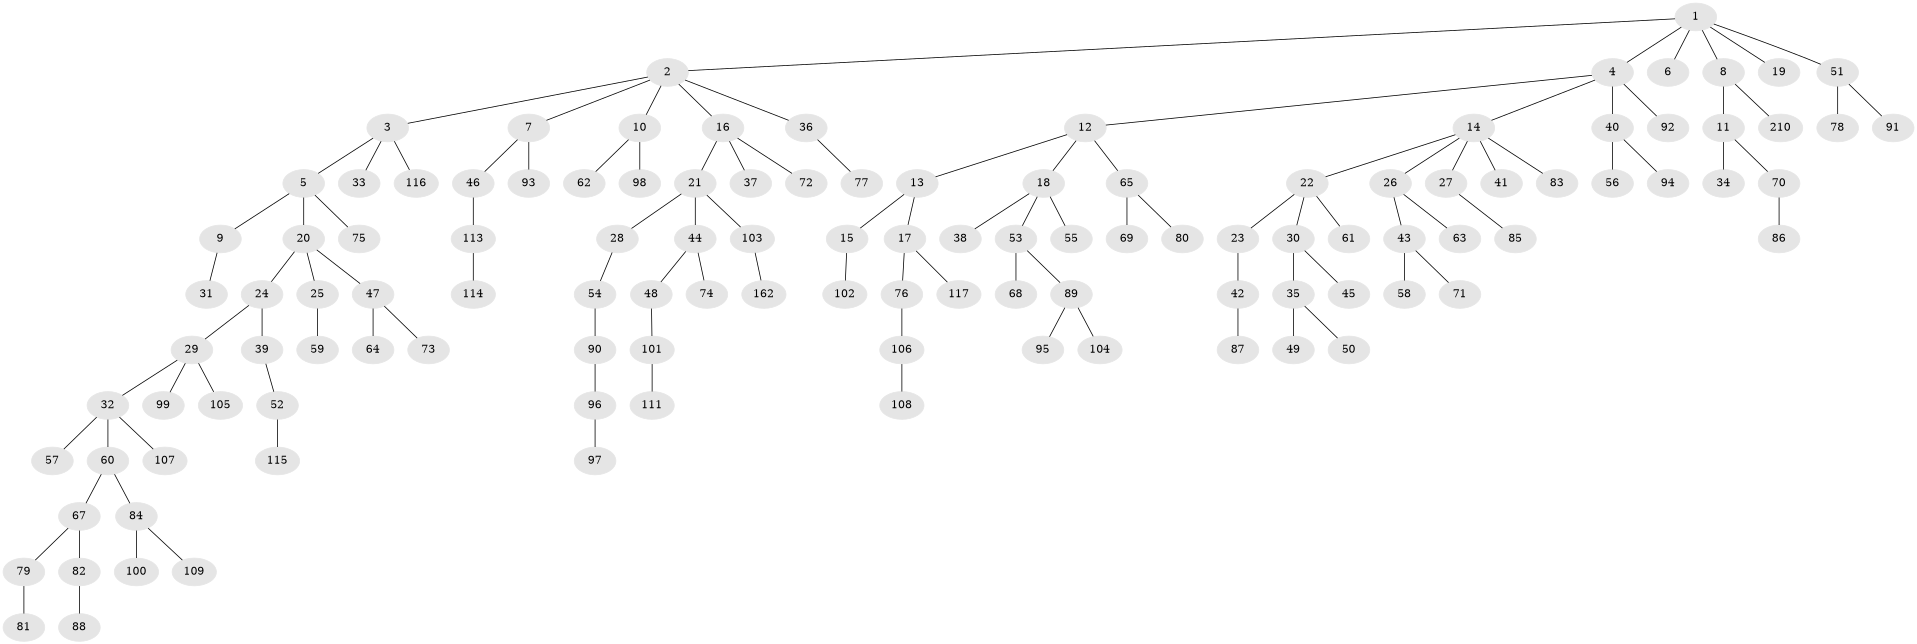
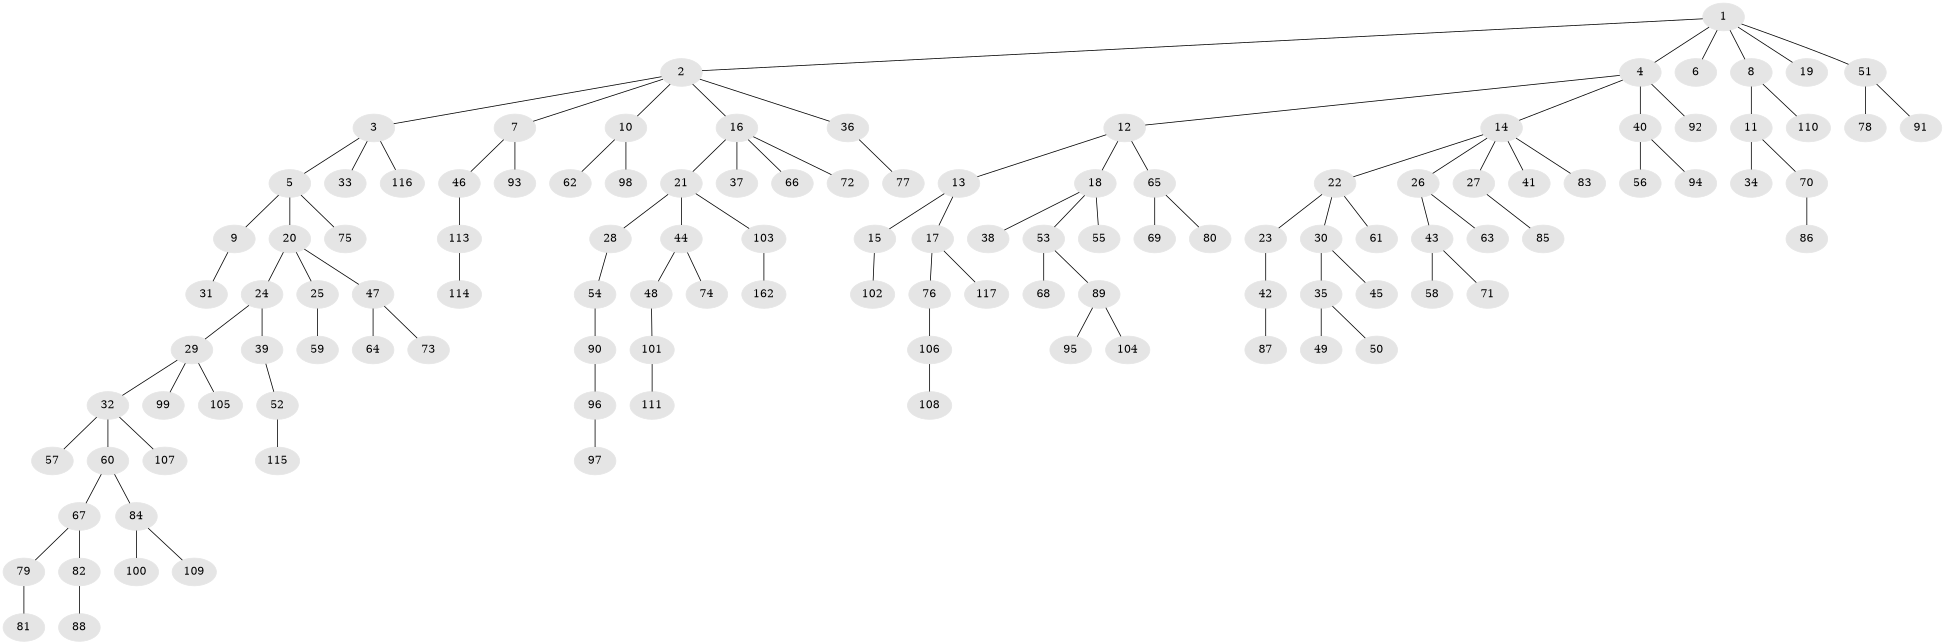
(1781, 128) -> (1808, 128)
none -> (792, 183)
